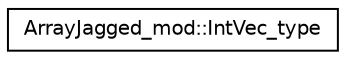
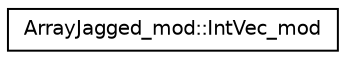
(173, 30) -> (173, 30)
